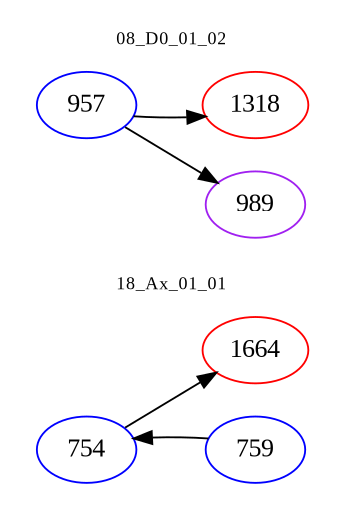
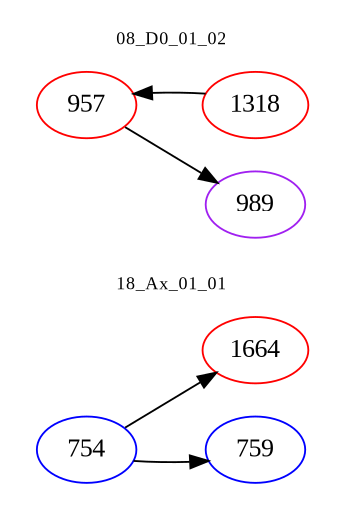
(87, 105) -> (87, 105)
(160, 117) -> (179, 93)
(180, 437) -> (162, 462)
